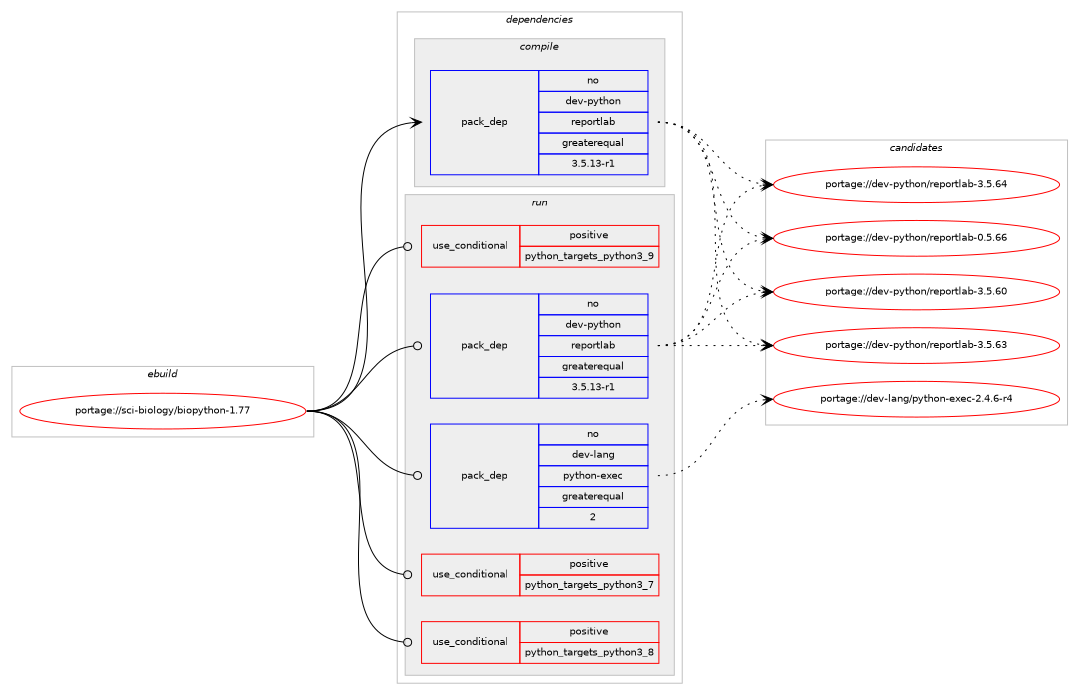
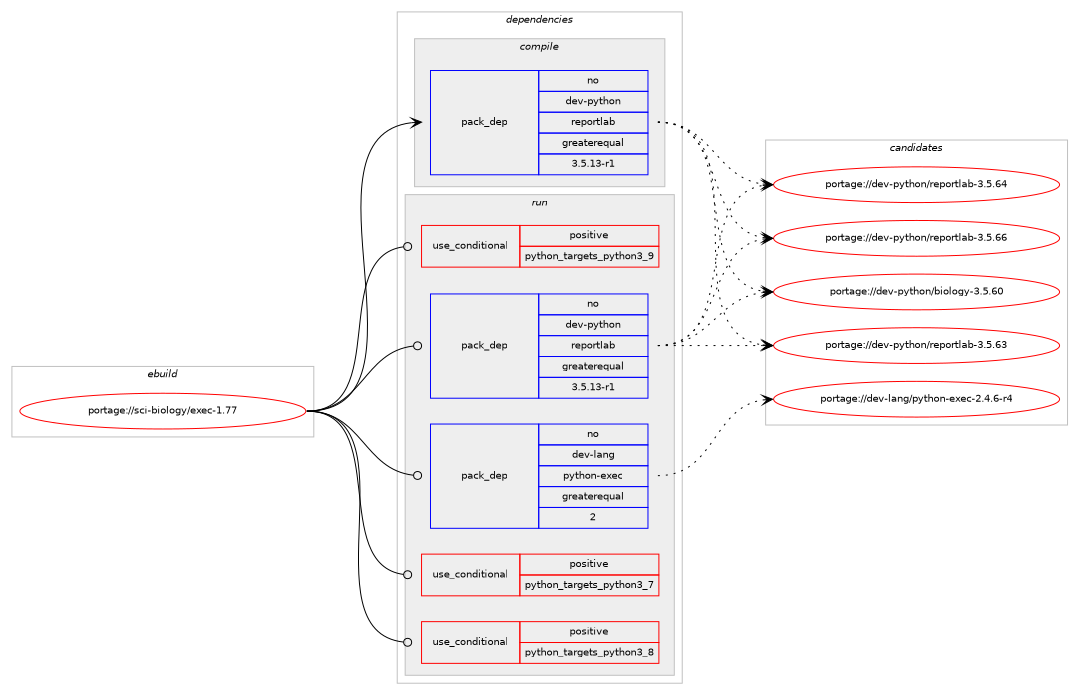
(917, 238) -> (917, 238)
(917, 292) -> (917, 292)
(163, 411) -> (163, 411)
